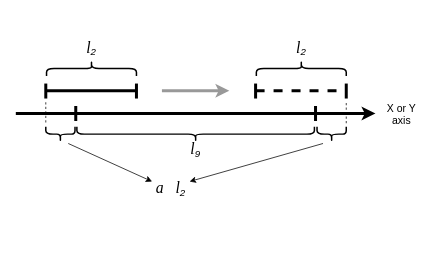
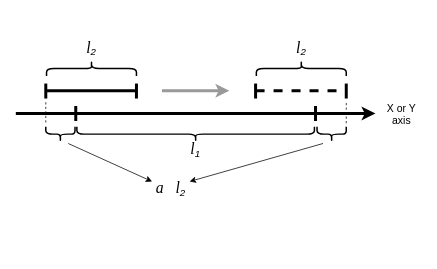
(195, 150) -> (195, 150)
